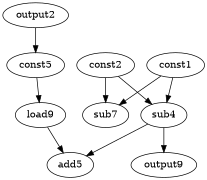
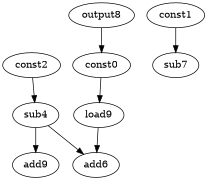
(36, 15) -> (102, 15)
(36, 65) -> (102, 65)
(106, 87) -> none
(171, 87) -> none
(70, 165) -> (96, 165)
(164, 165) -> (36, 165)
